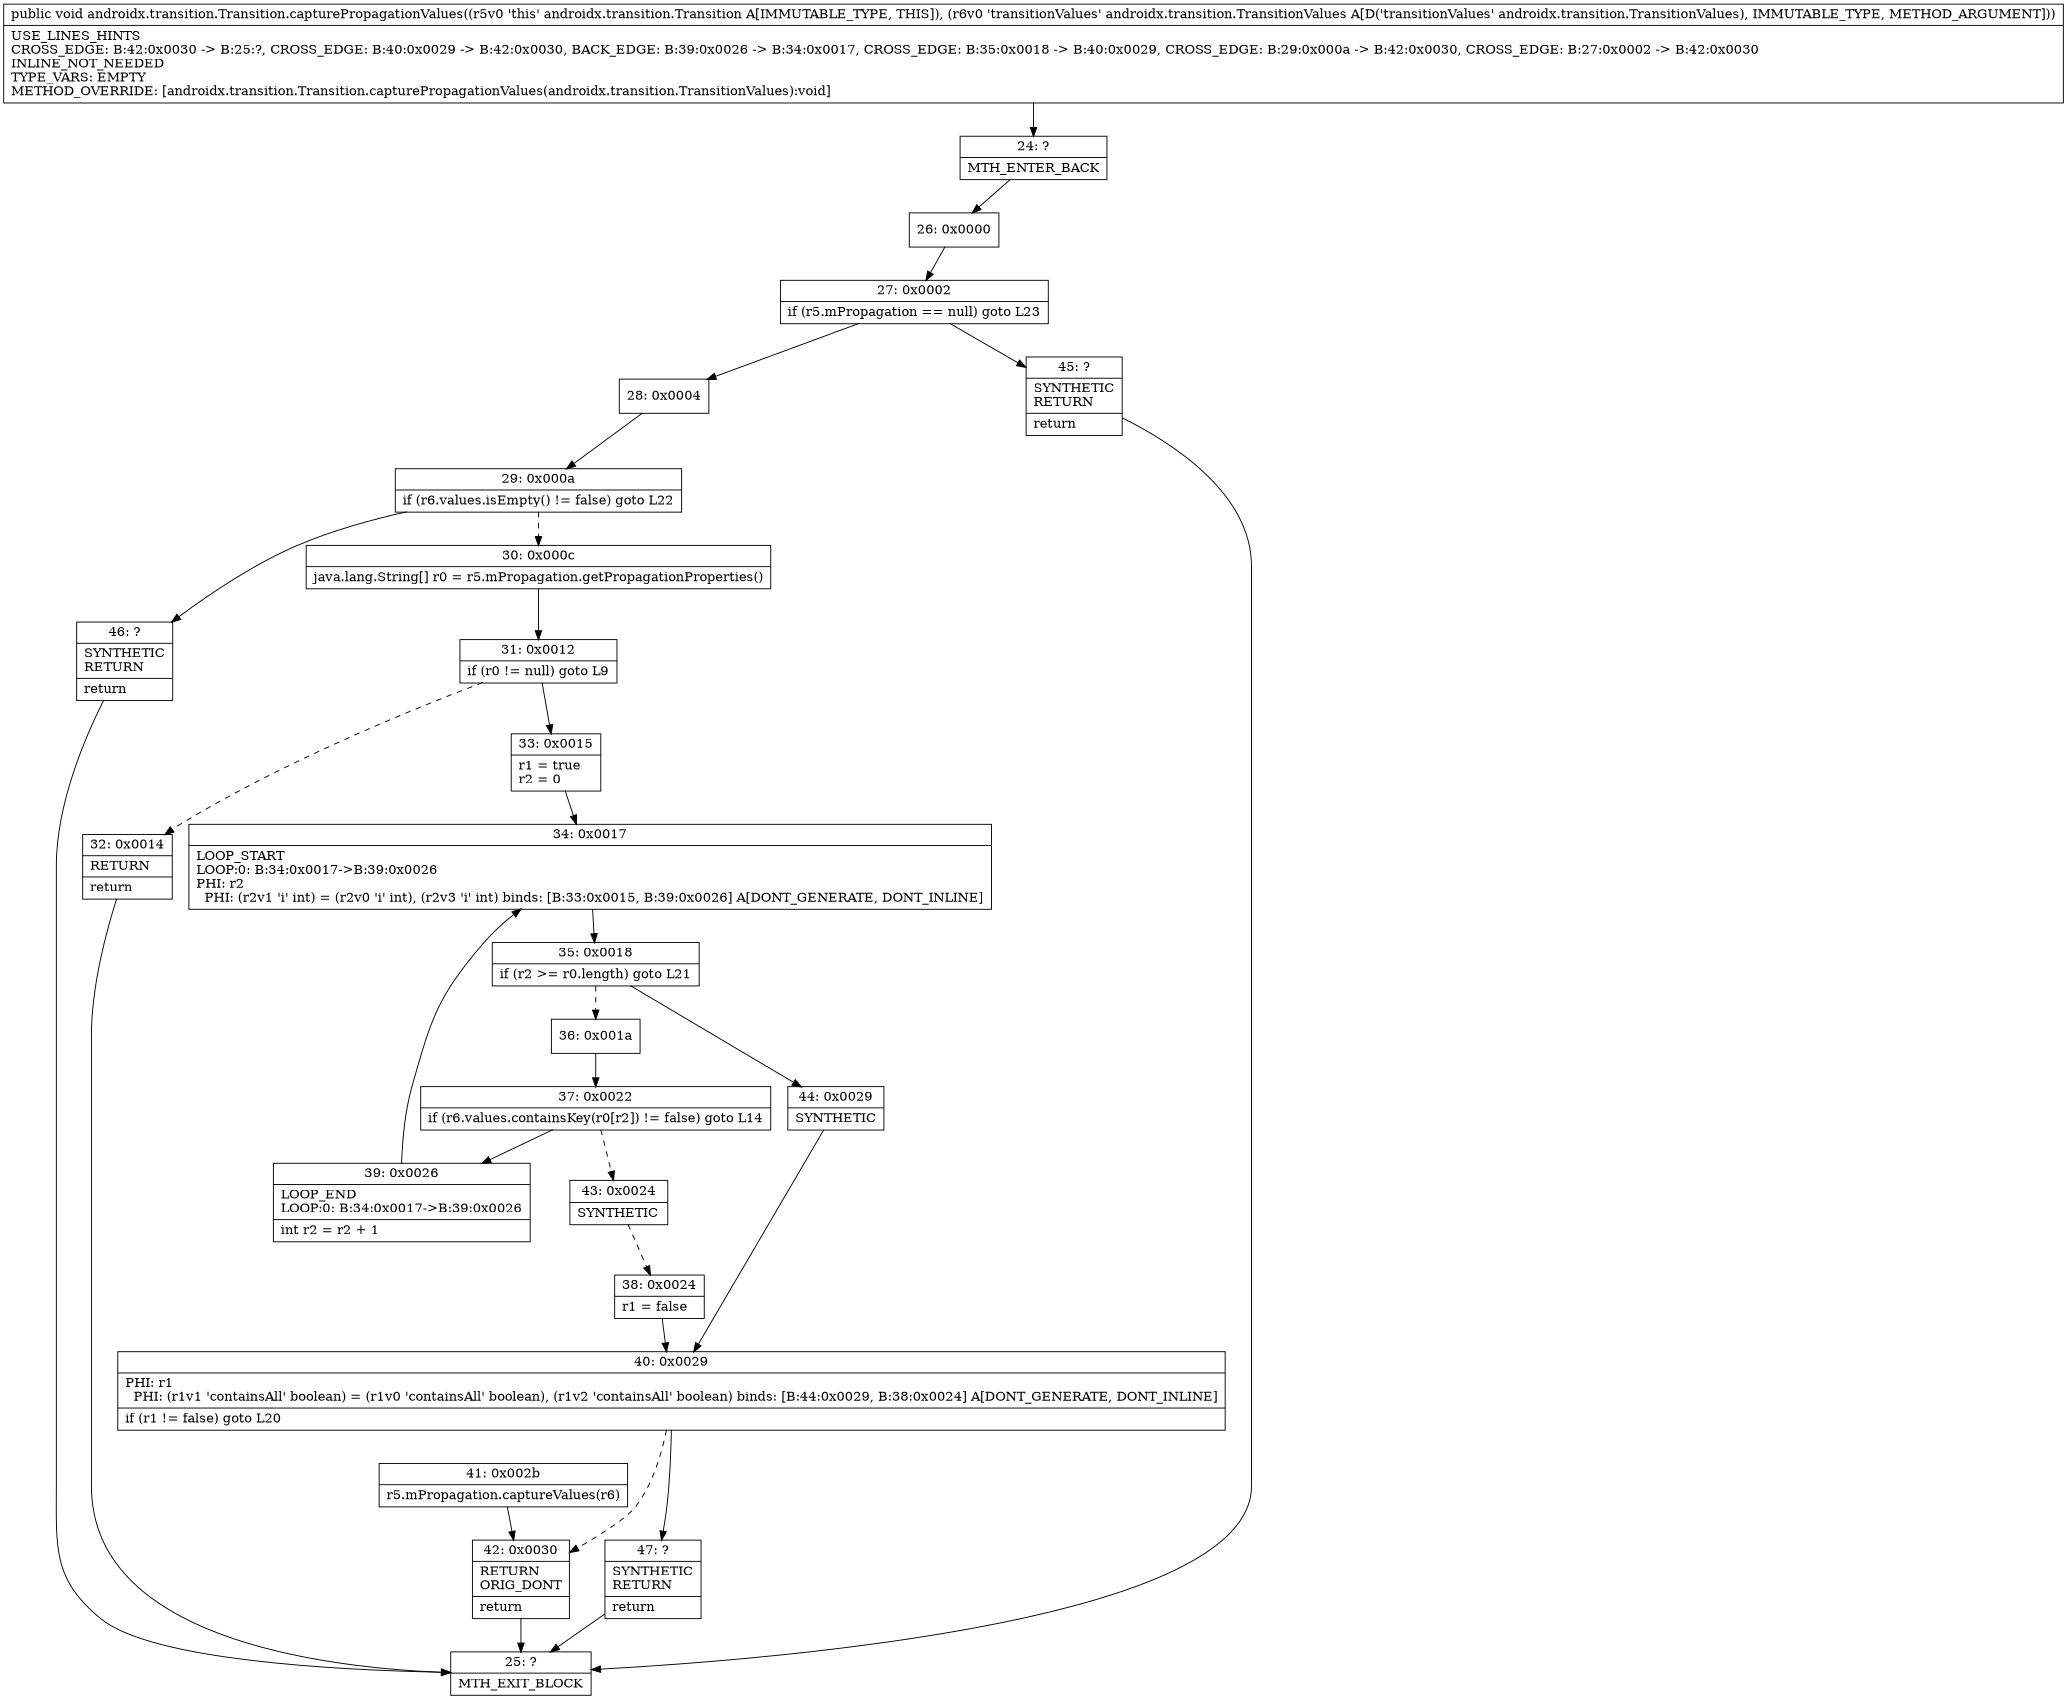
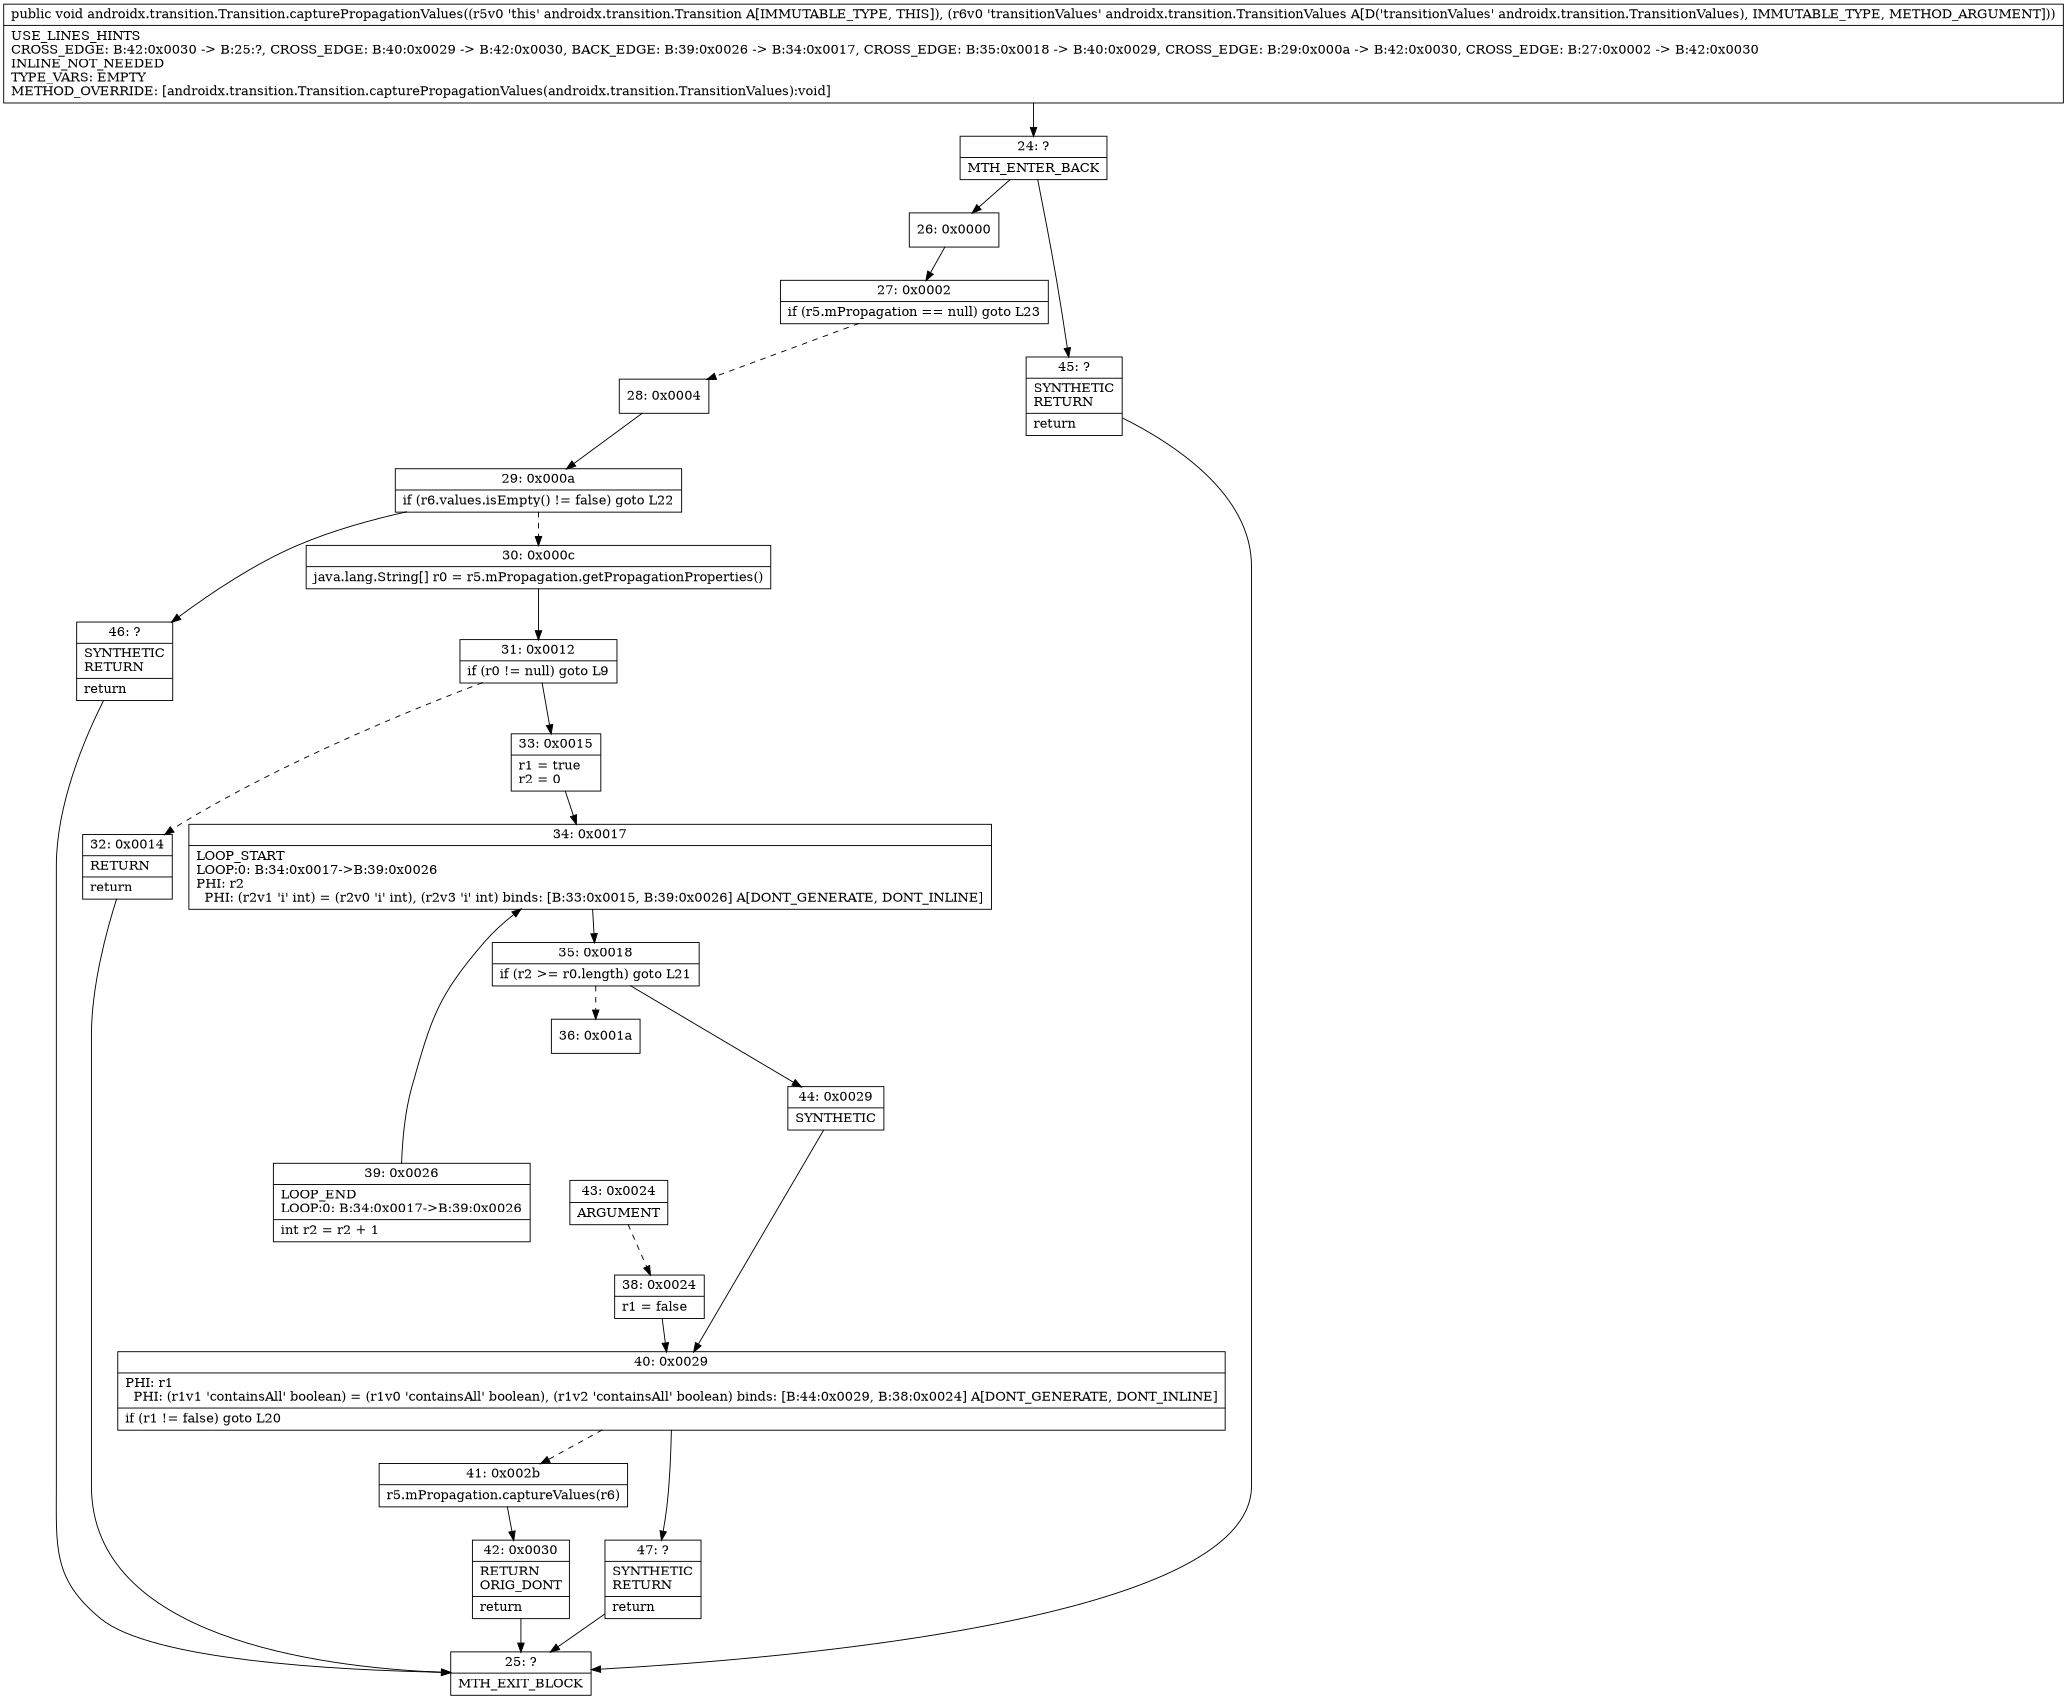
(984, 343) -> (1054, 263)
(787, 350) -> (787, 350)
(596, 1108) -> none
(618, 1213) -> (619, 1213)
(639, 1502) -> (576, 1445)
